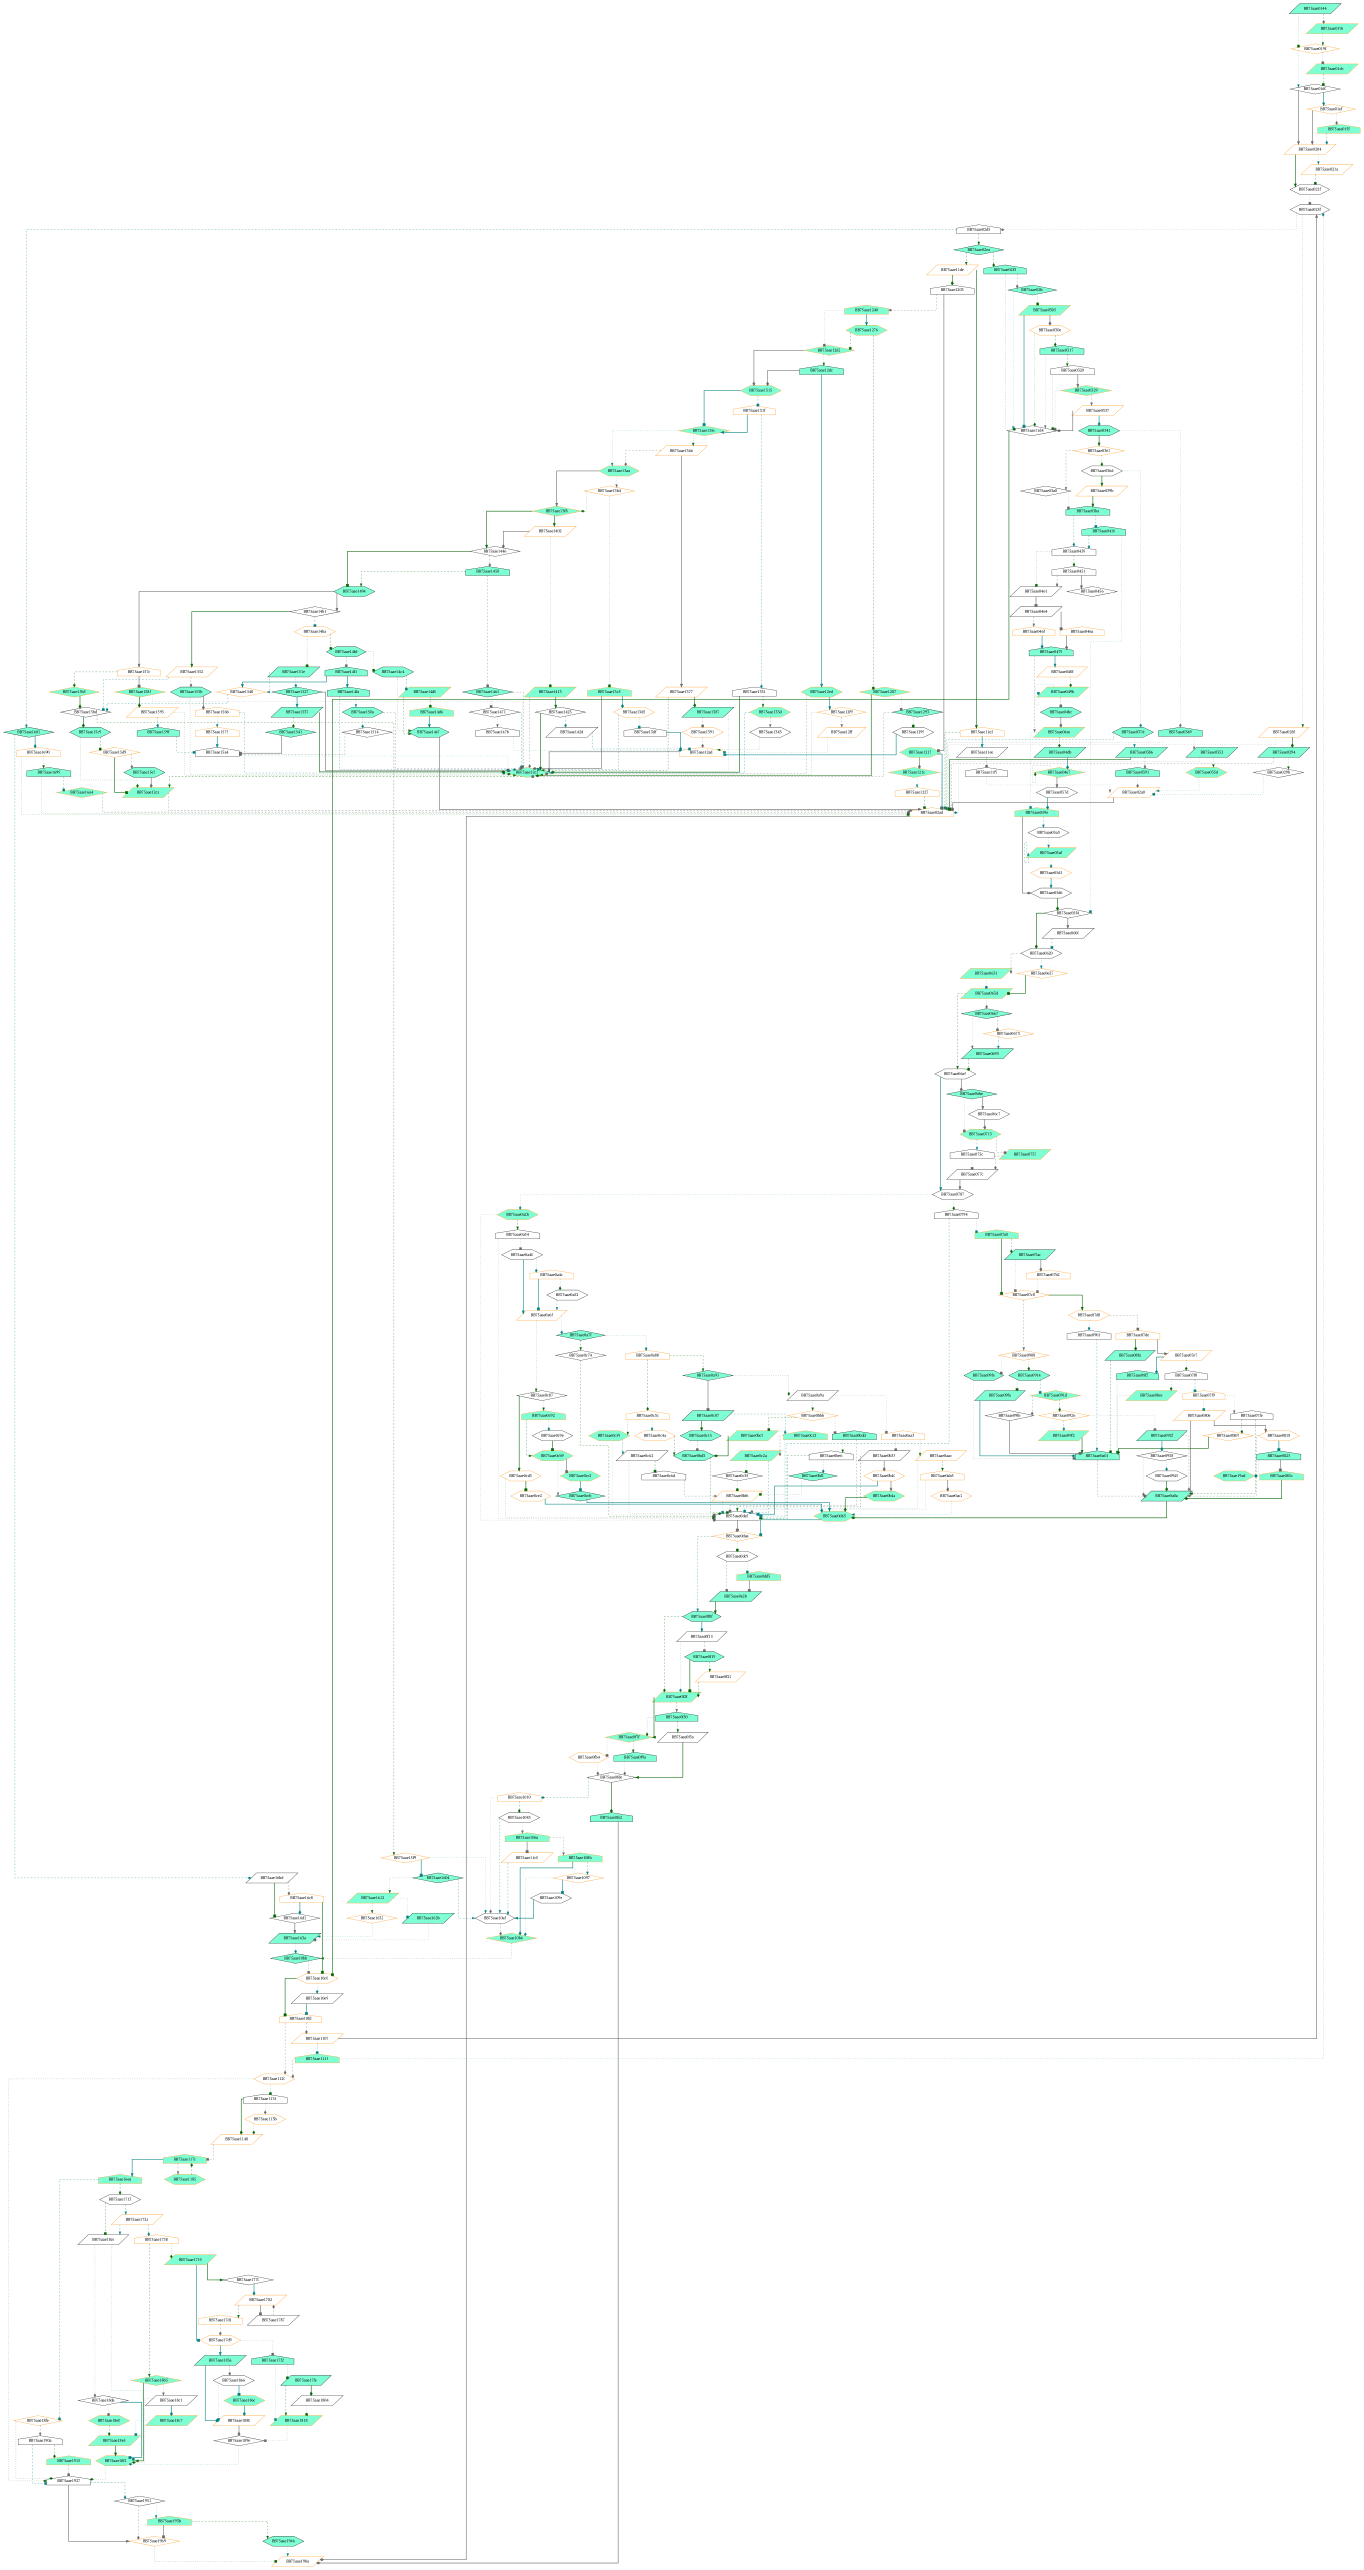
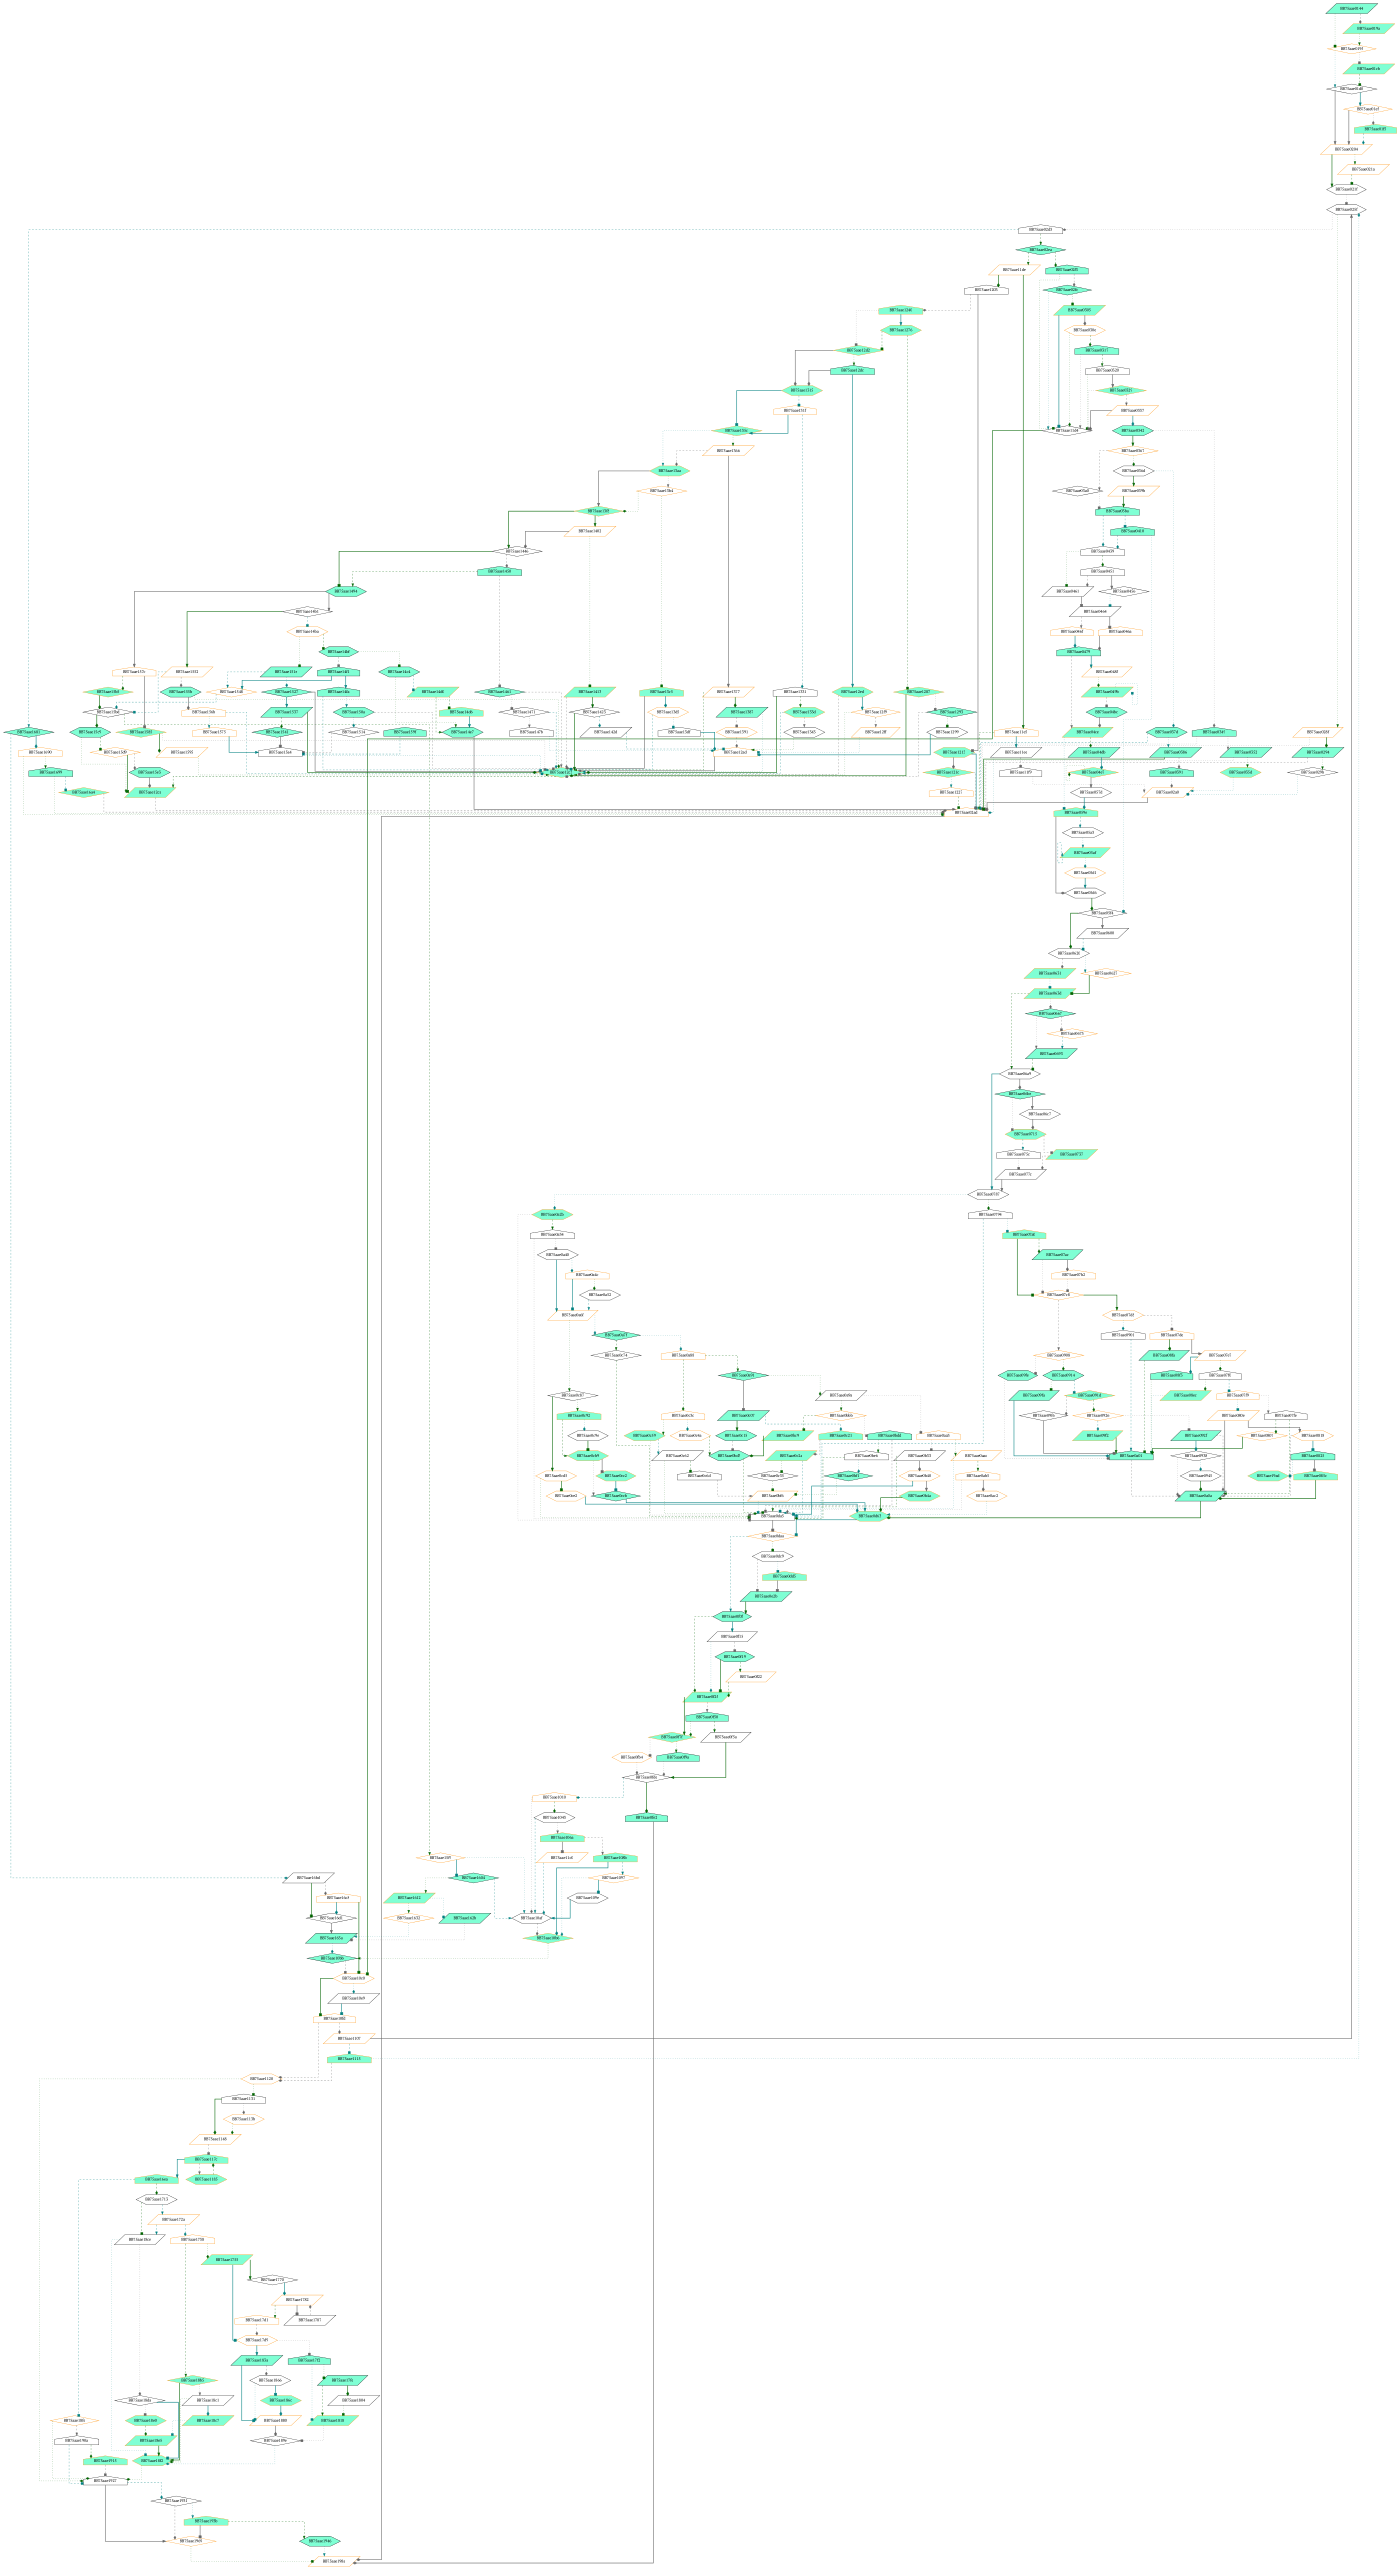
(1318, 158) -> (1355, 158)
none -> (1110, 599)
(158, 720) -> none
